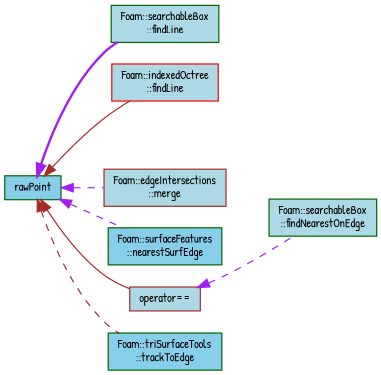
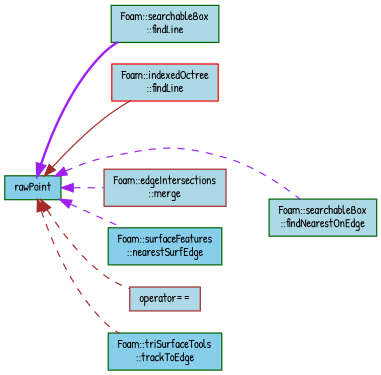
(83, 256) -> (83, 256)
(252, 261) -> (188, 149)
